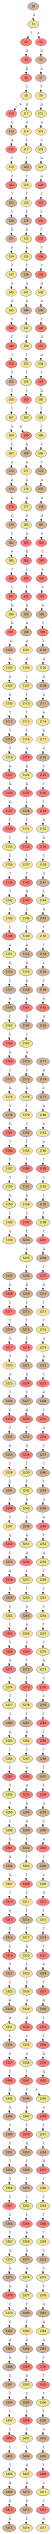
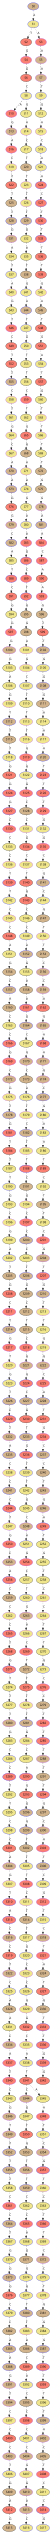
(26, 364) -> (26, 364)
(18, 426) -> (26, 426)
none -> (43, 1044)
none -> (9, 1258)
